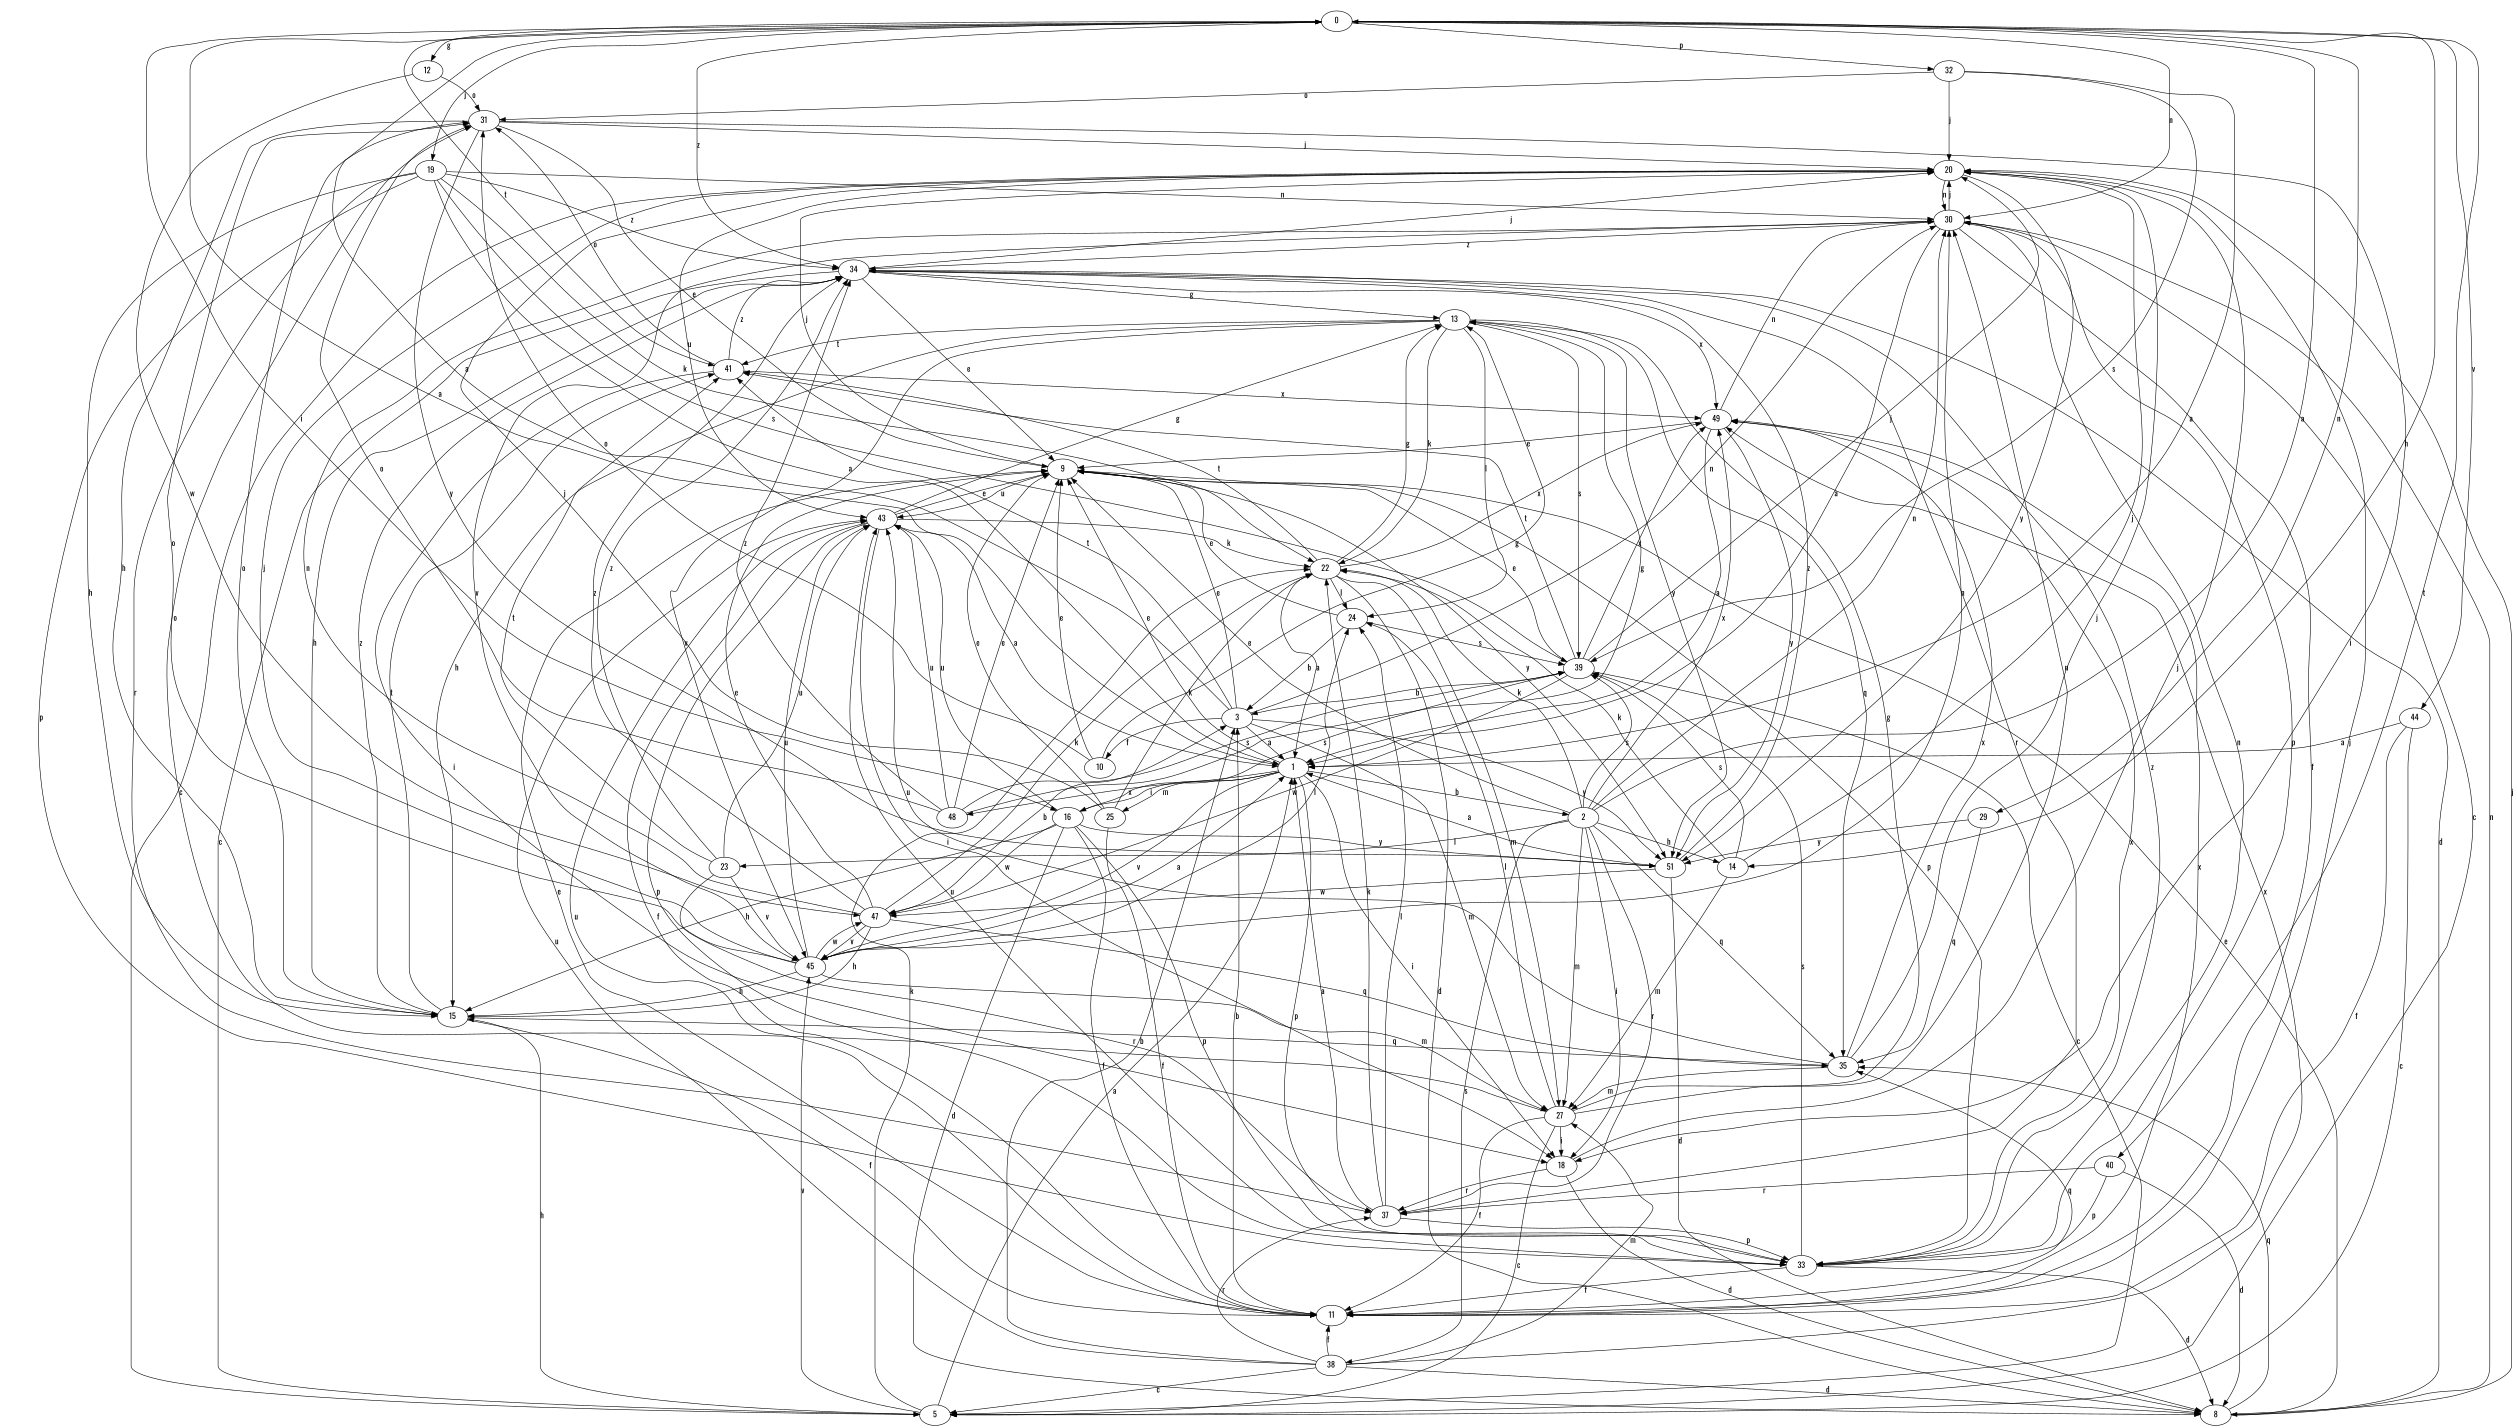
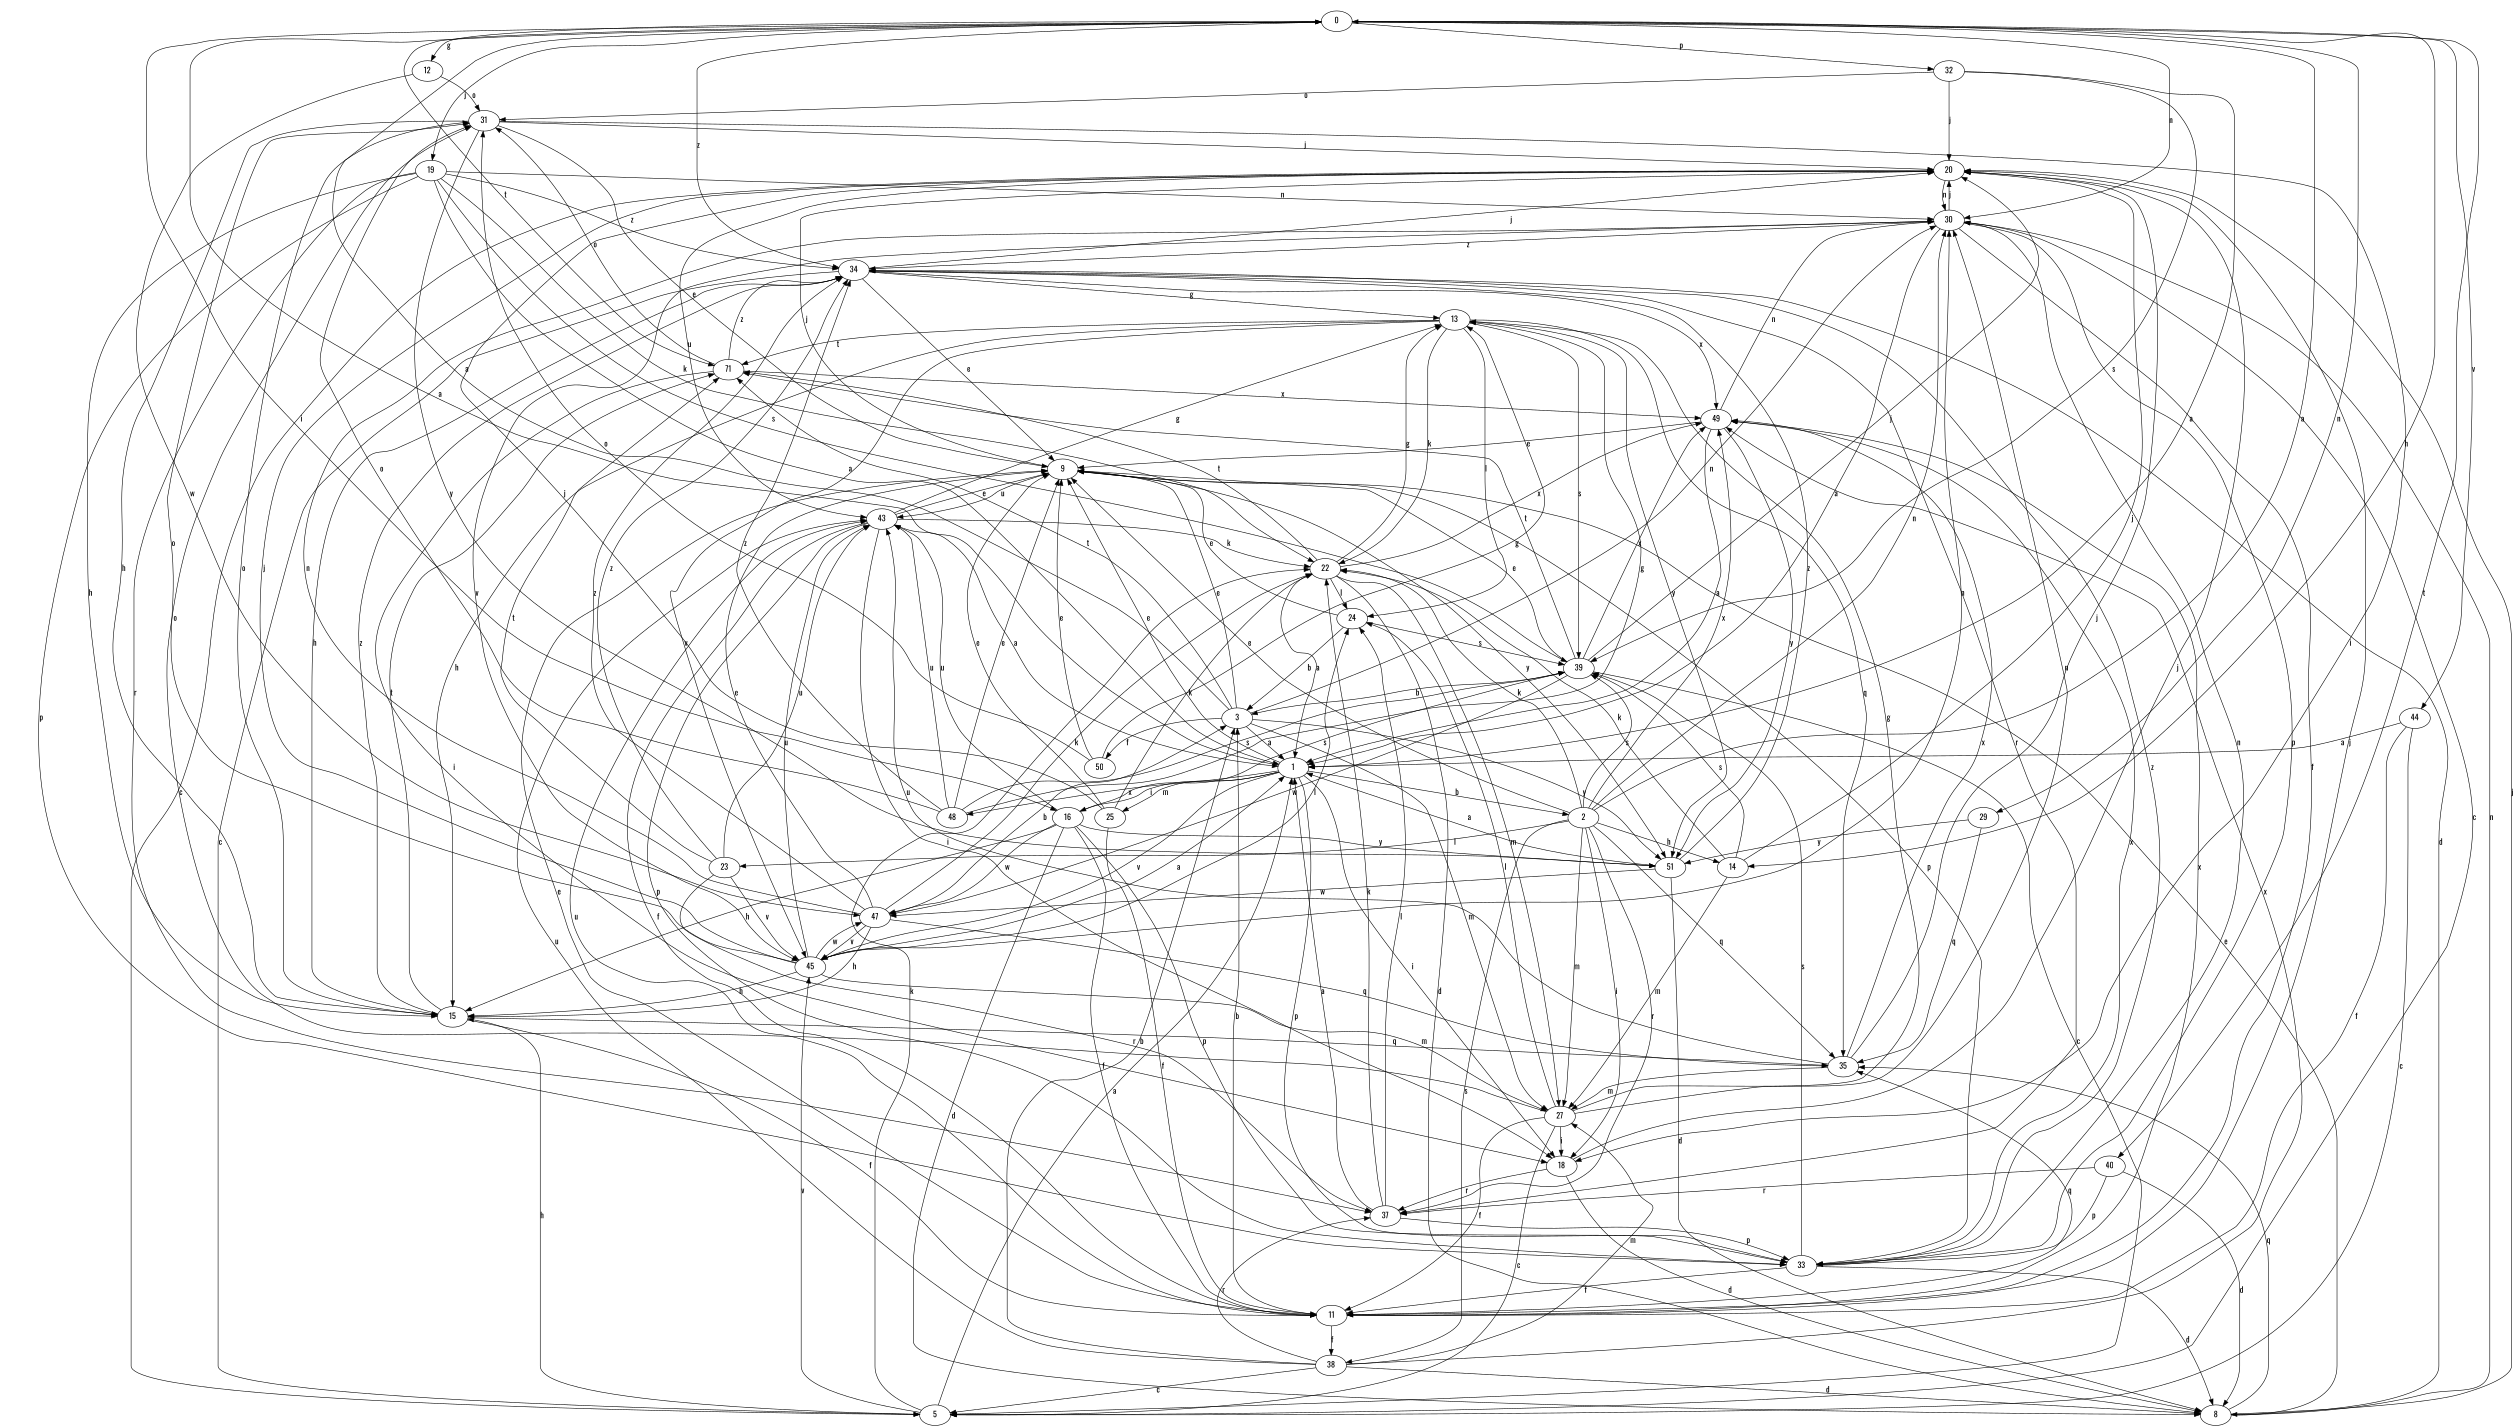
(728, 370) -> (728, 370)
(1999, 551) -> none
(1100, 768) -> (1100, 768)
(1154, 1100) -> none
(1327, 1343) -> (1331, 1338)
